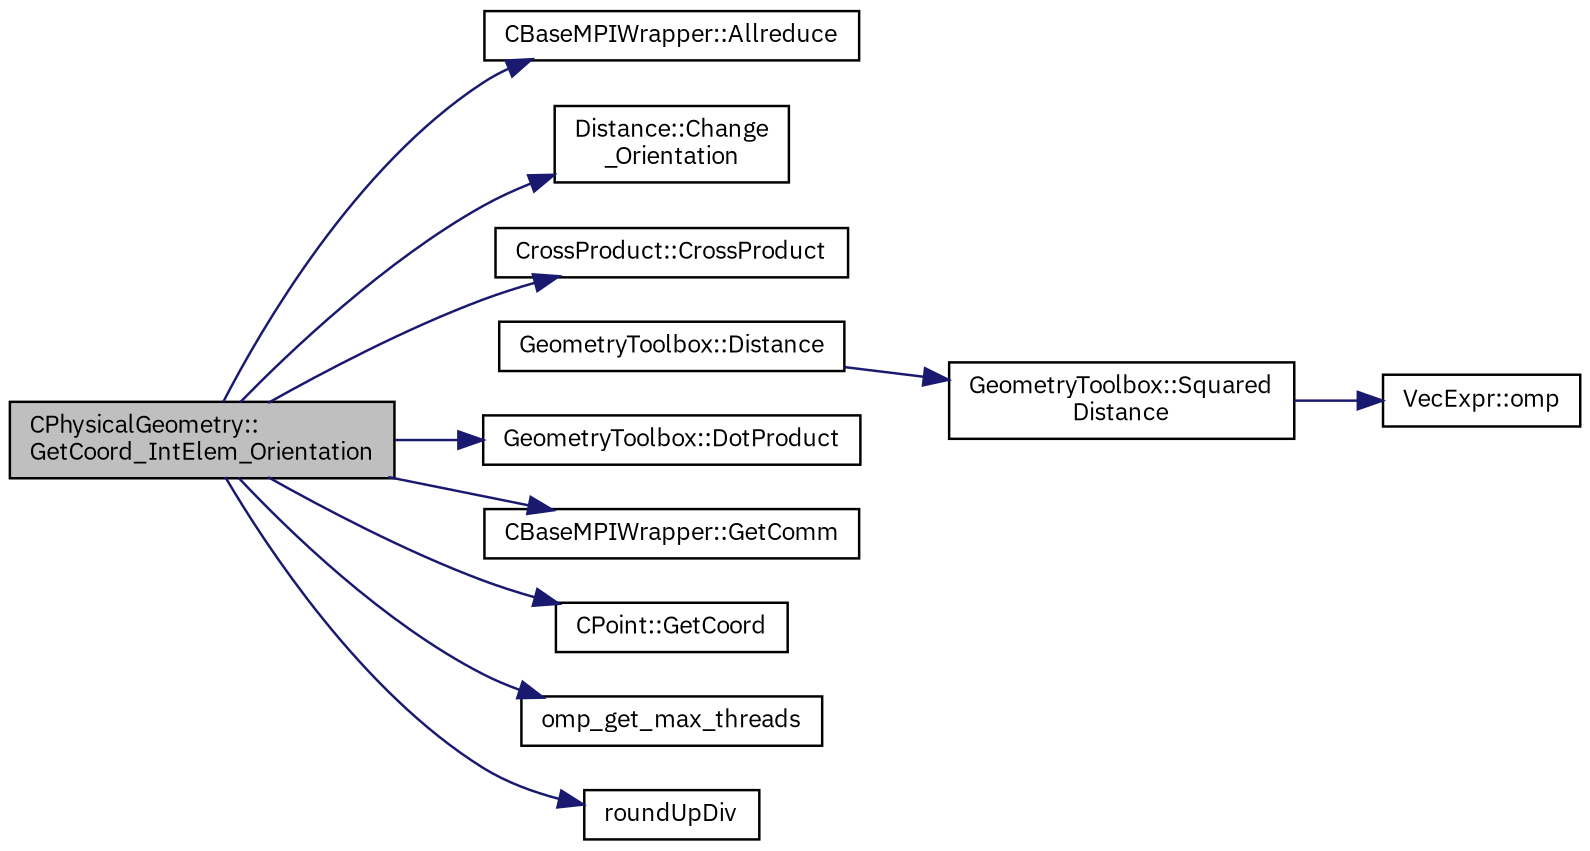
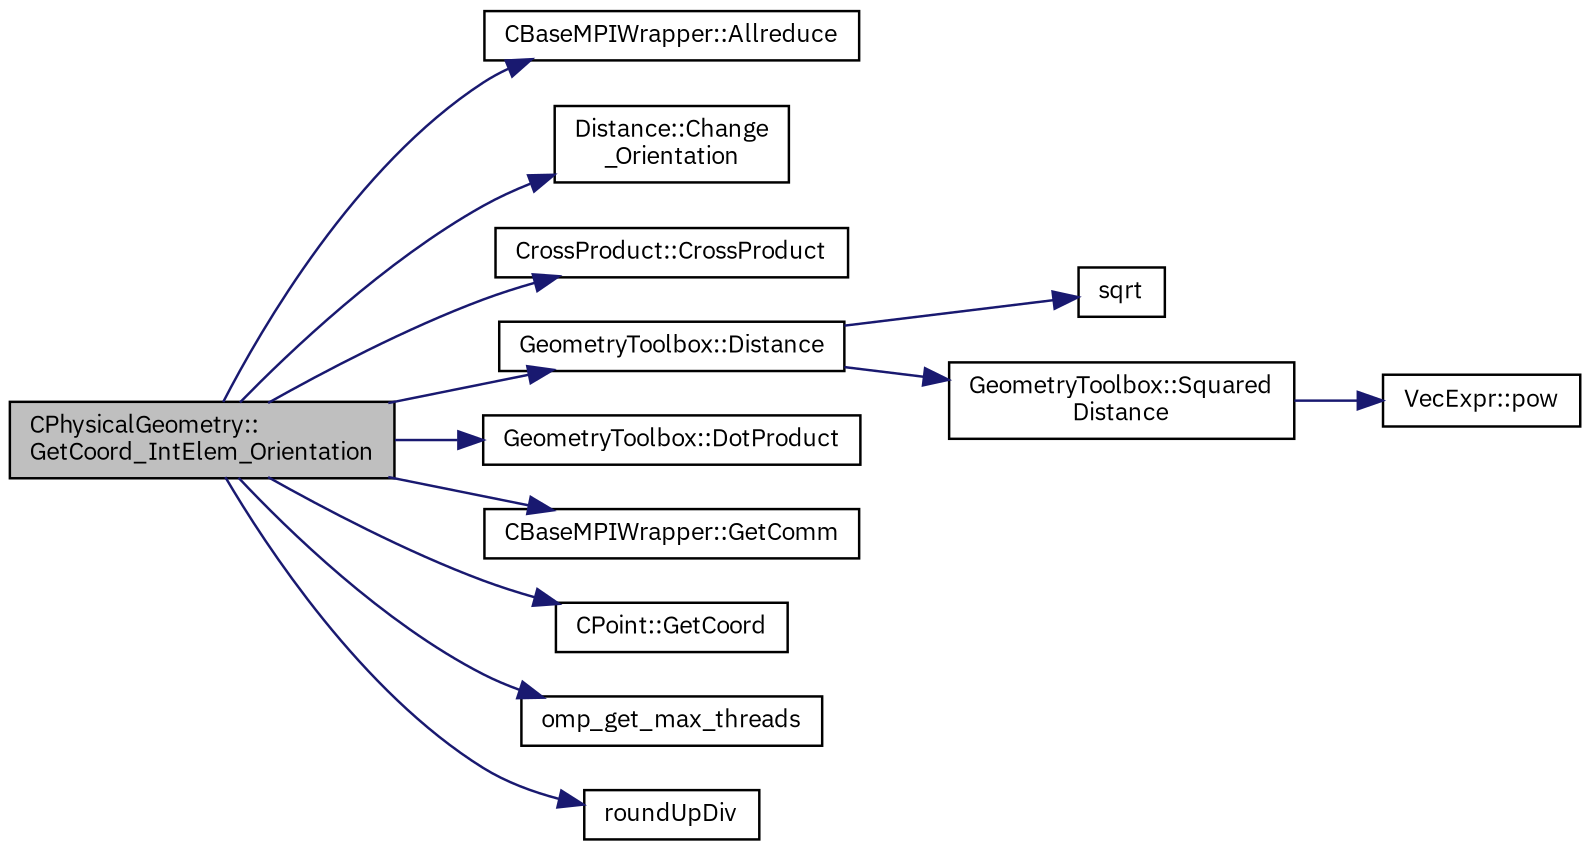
none -> (1122, 292)
none -> (458, 389)
(1482, 401) -> (1482, 401)
